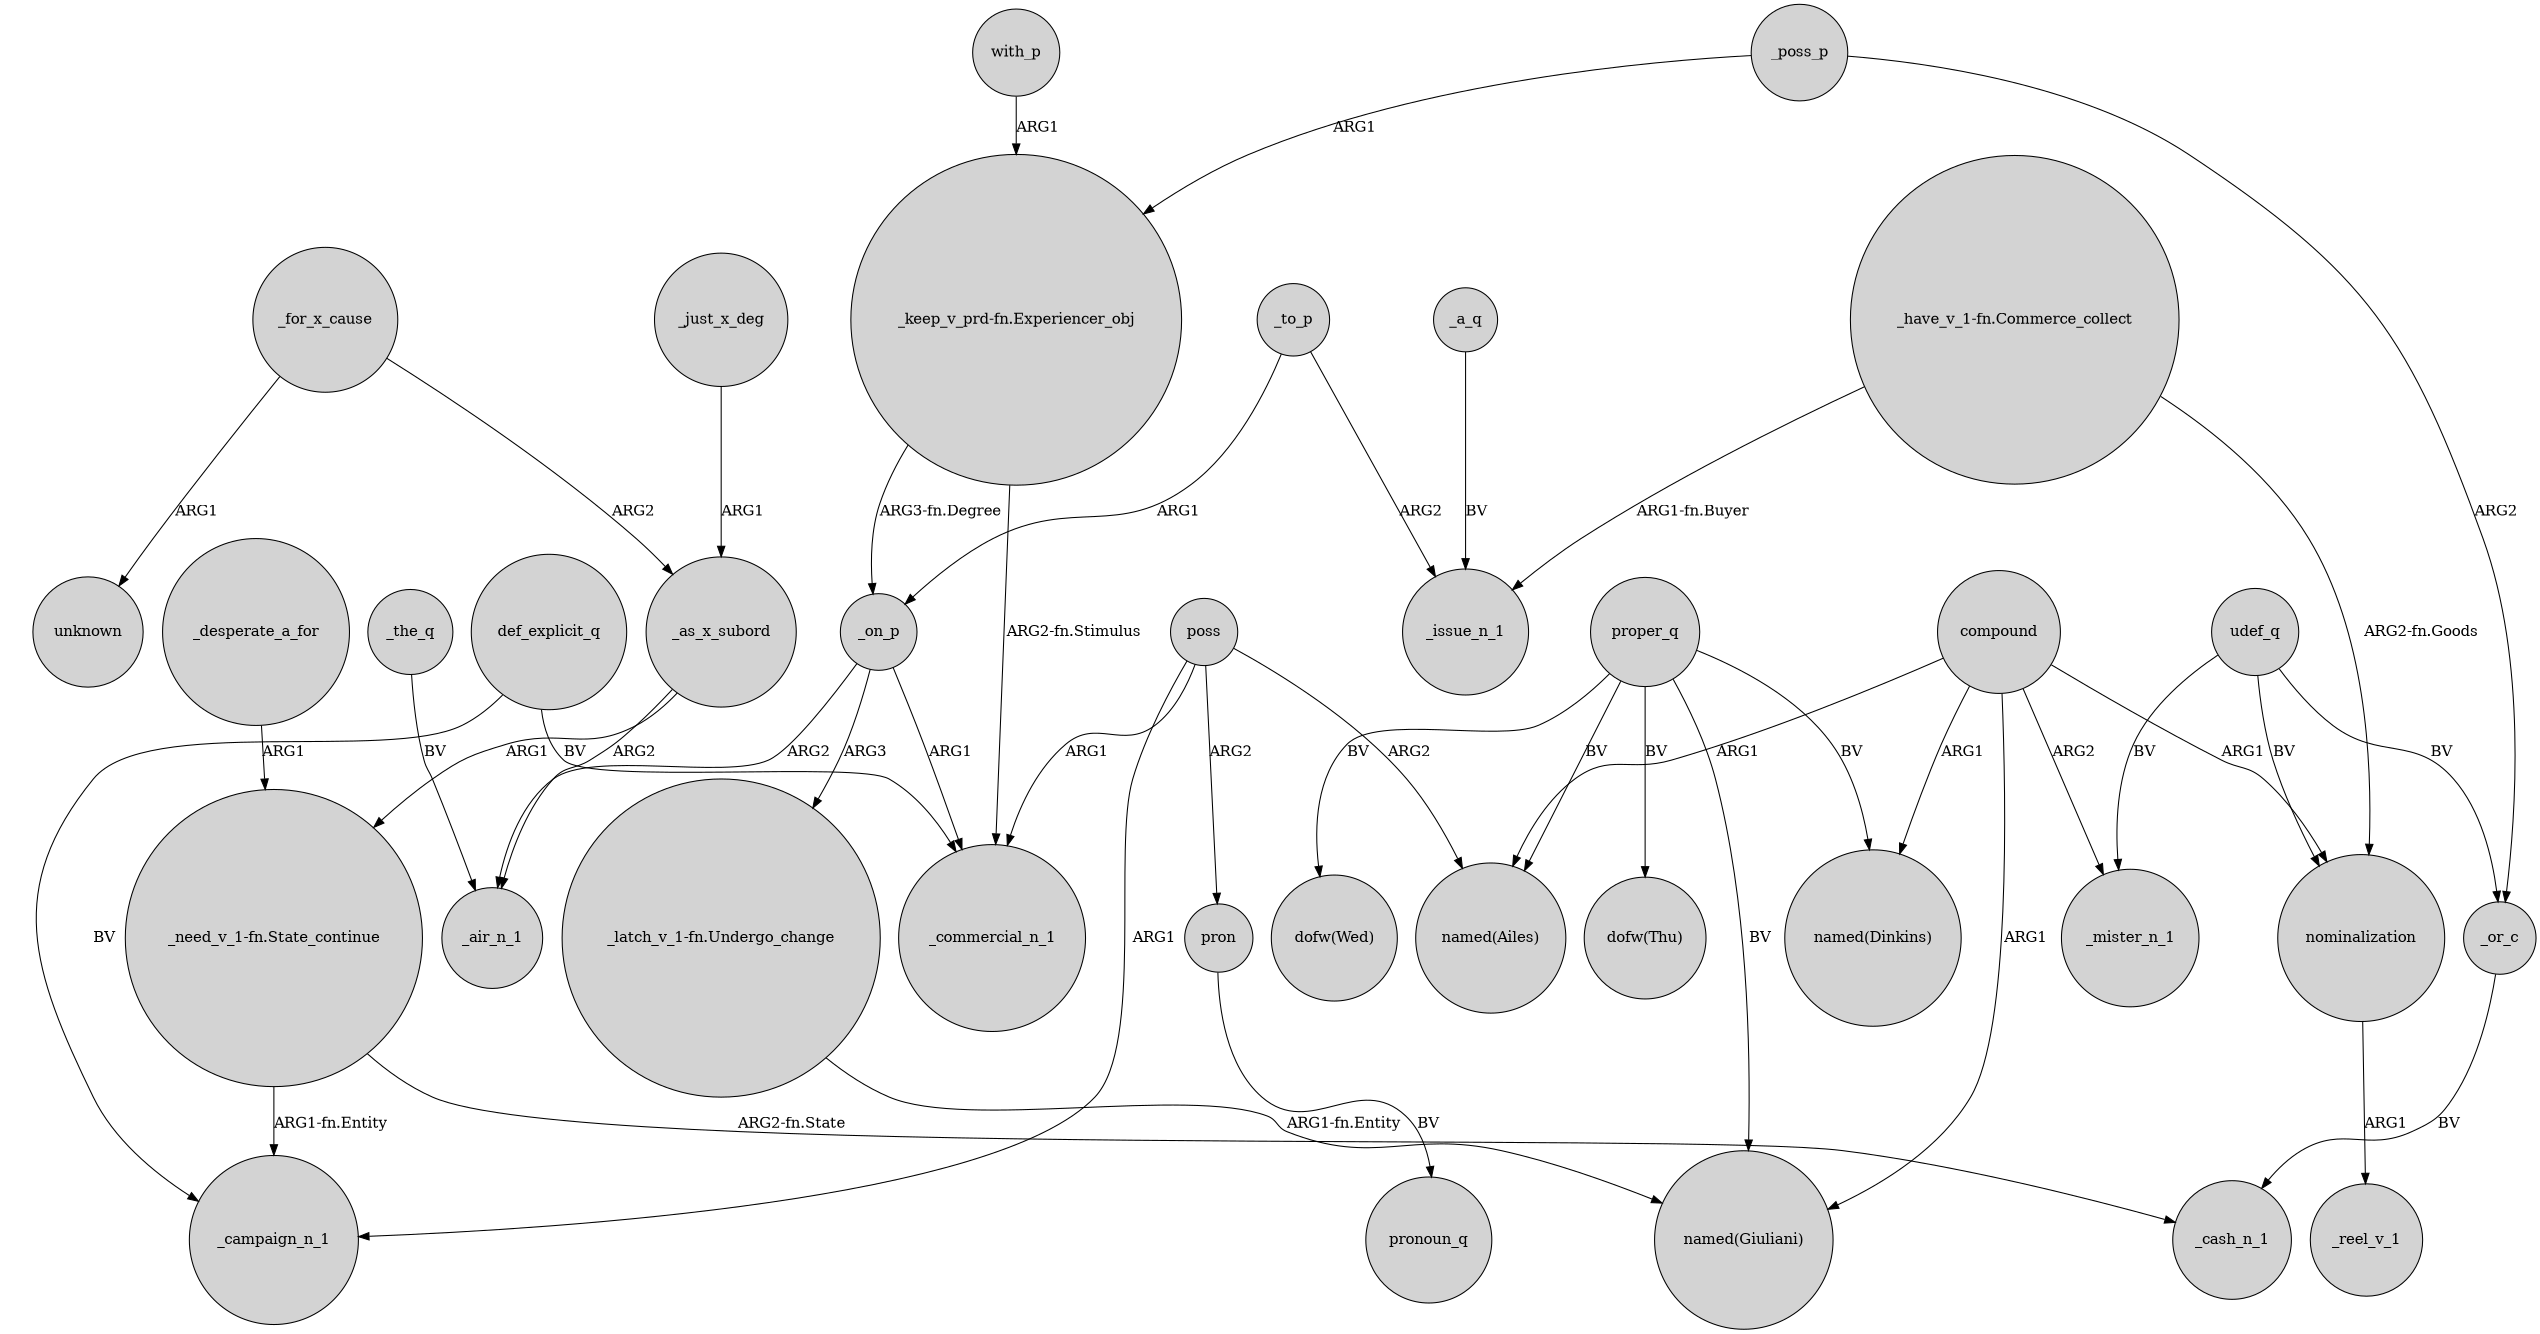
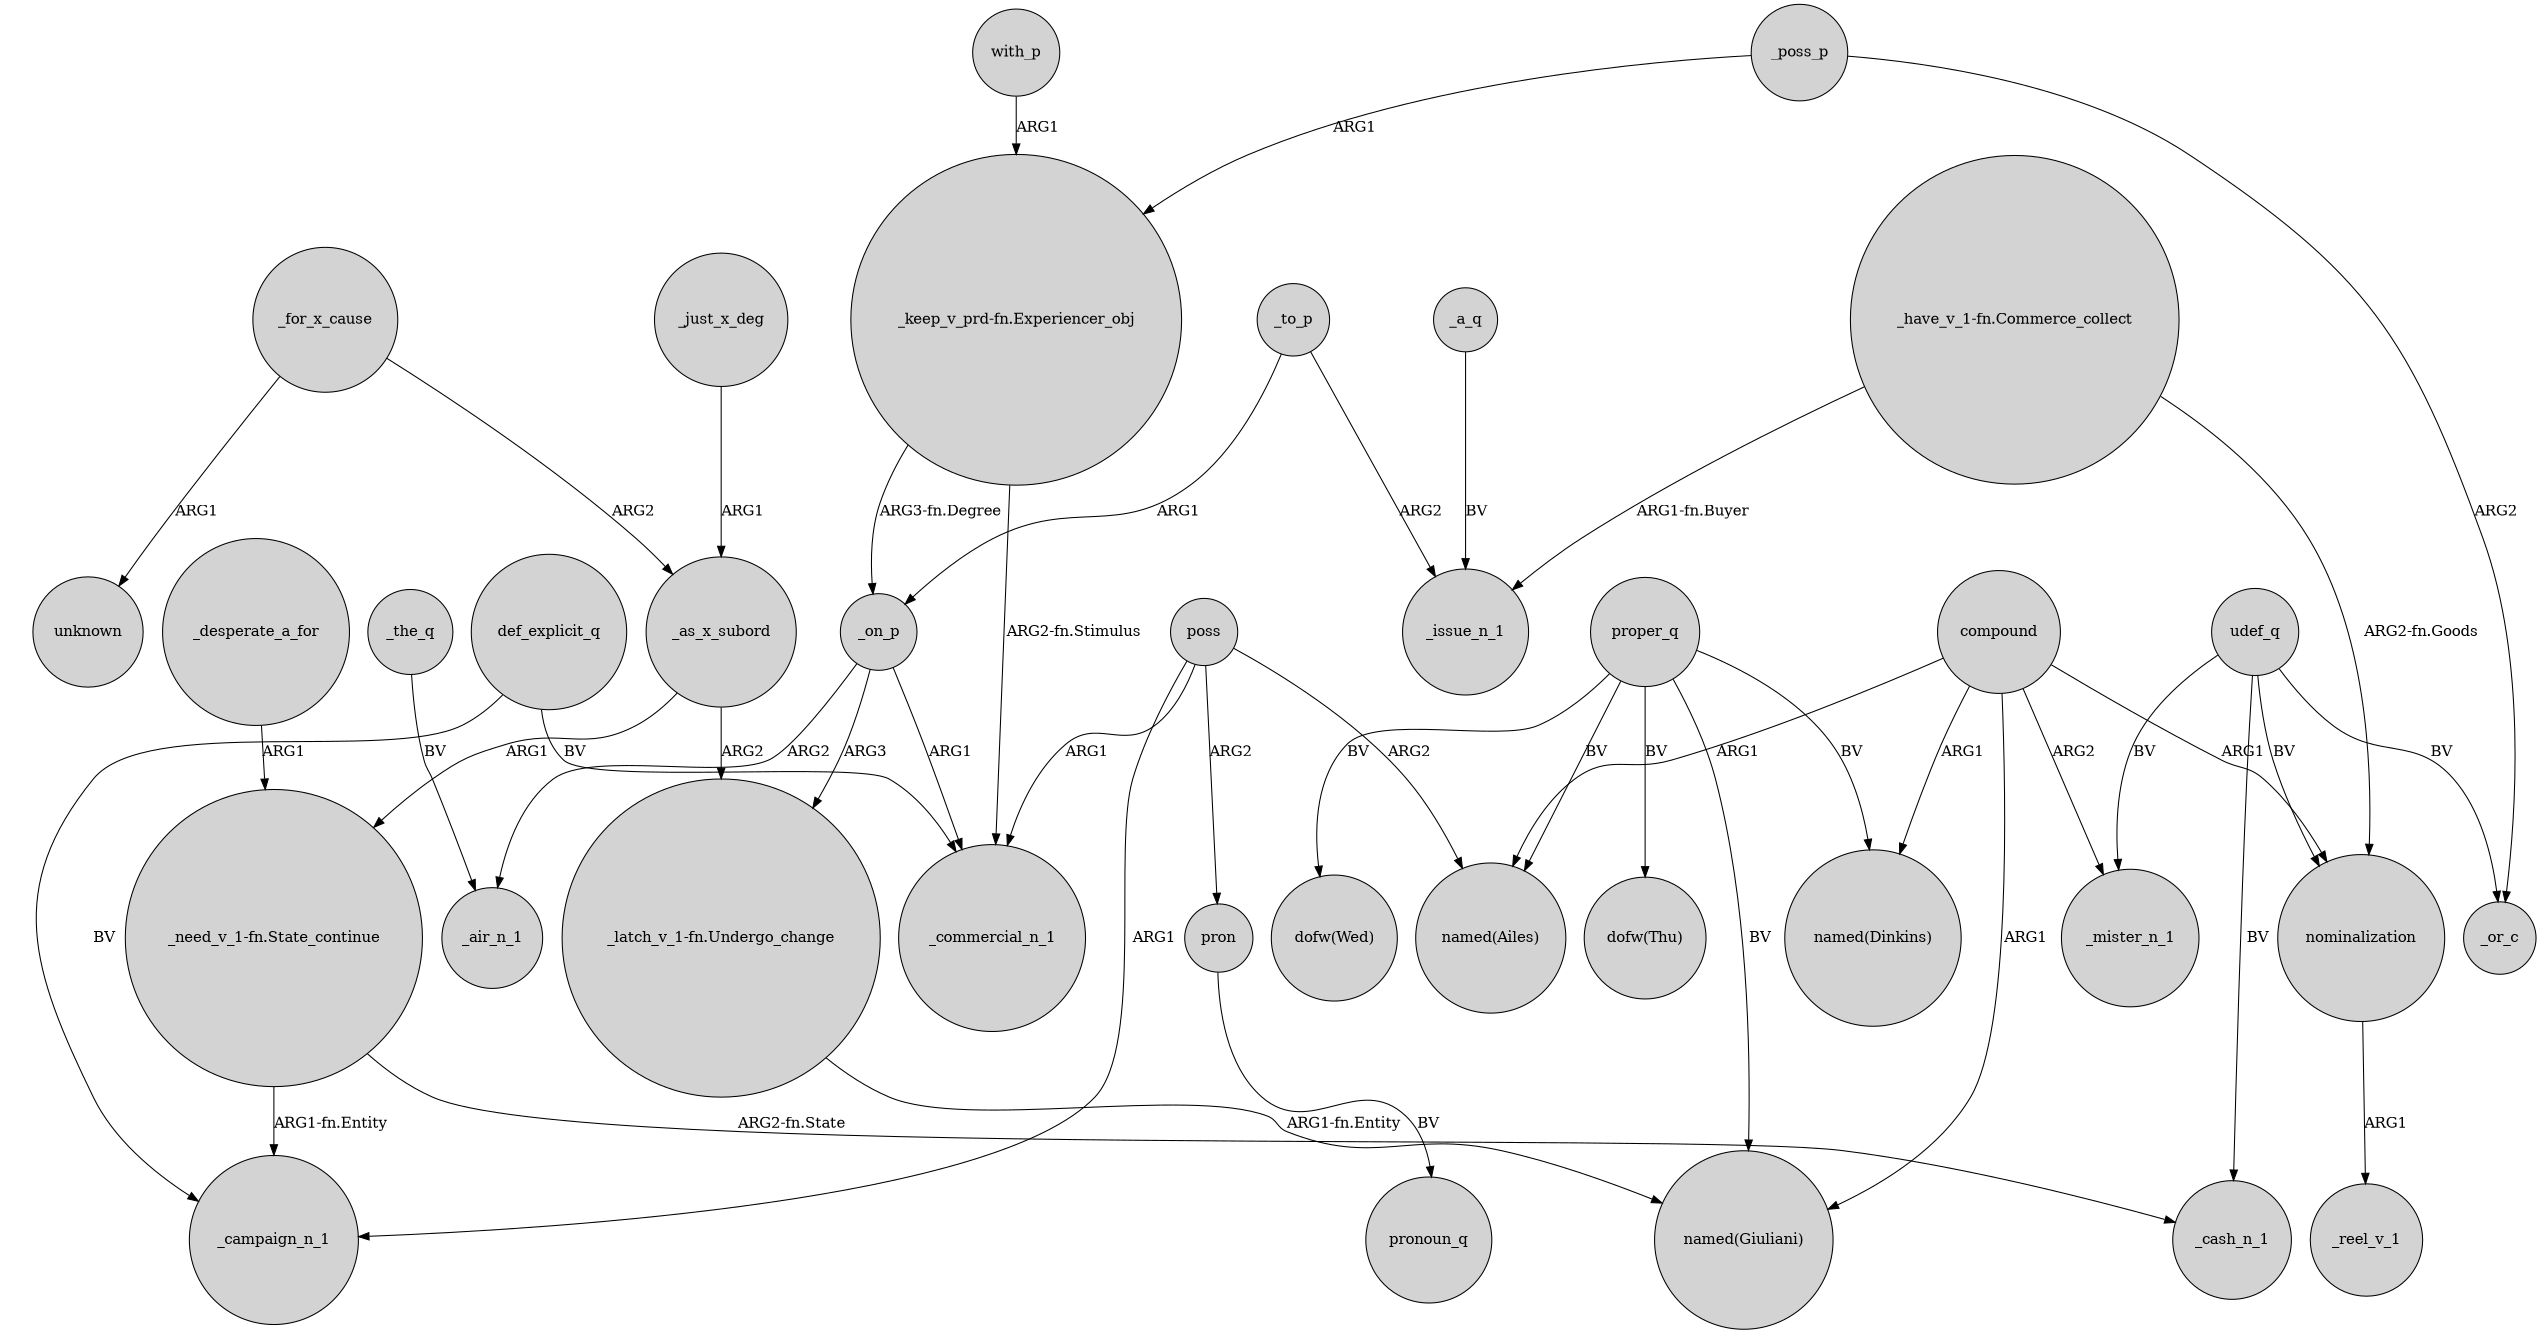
(588, 761) -> (721, 738)
(2424, 1126) -> (2241, 923)
